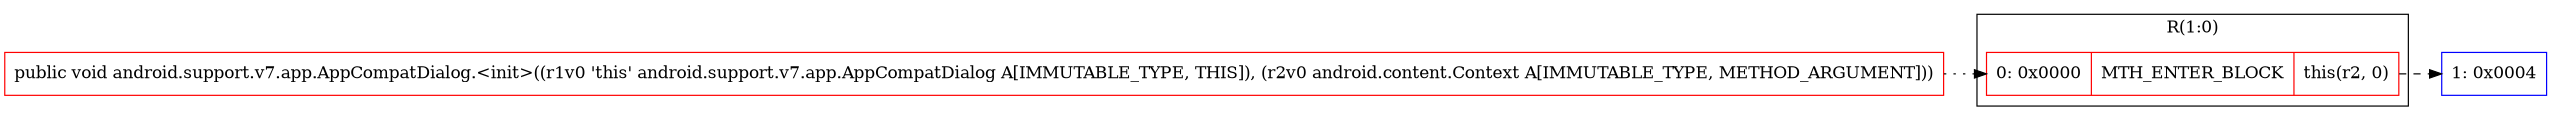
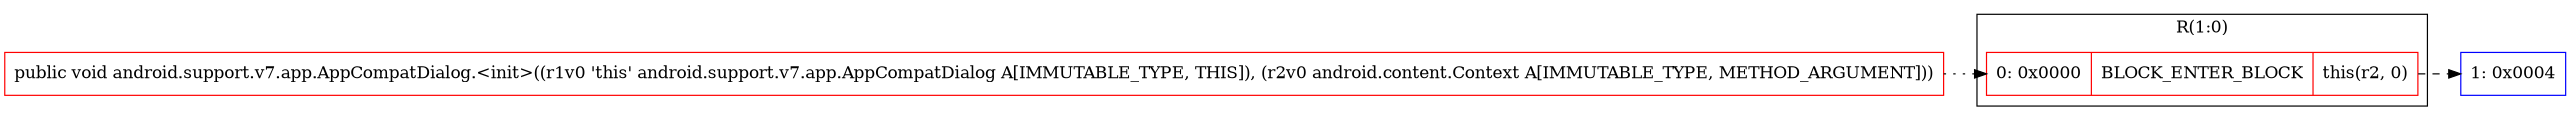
(2193, 73) -> (2202, 73)
